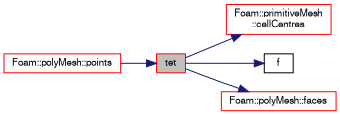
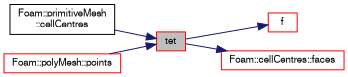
(279, 19) -> (62, 19)
(209, 48) -> (131, 33)
(279, 63) -> (283, 22)
(279, 101) -> (283, 60)
